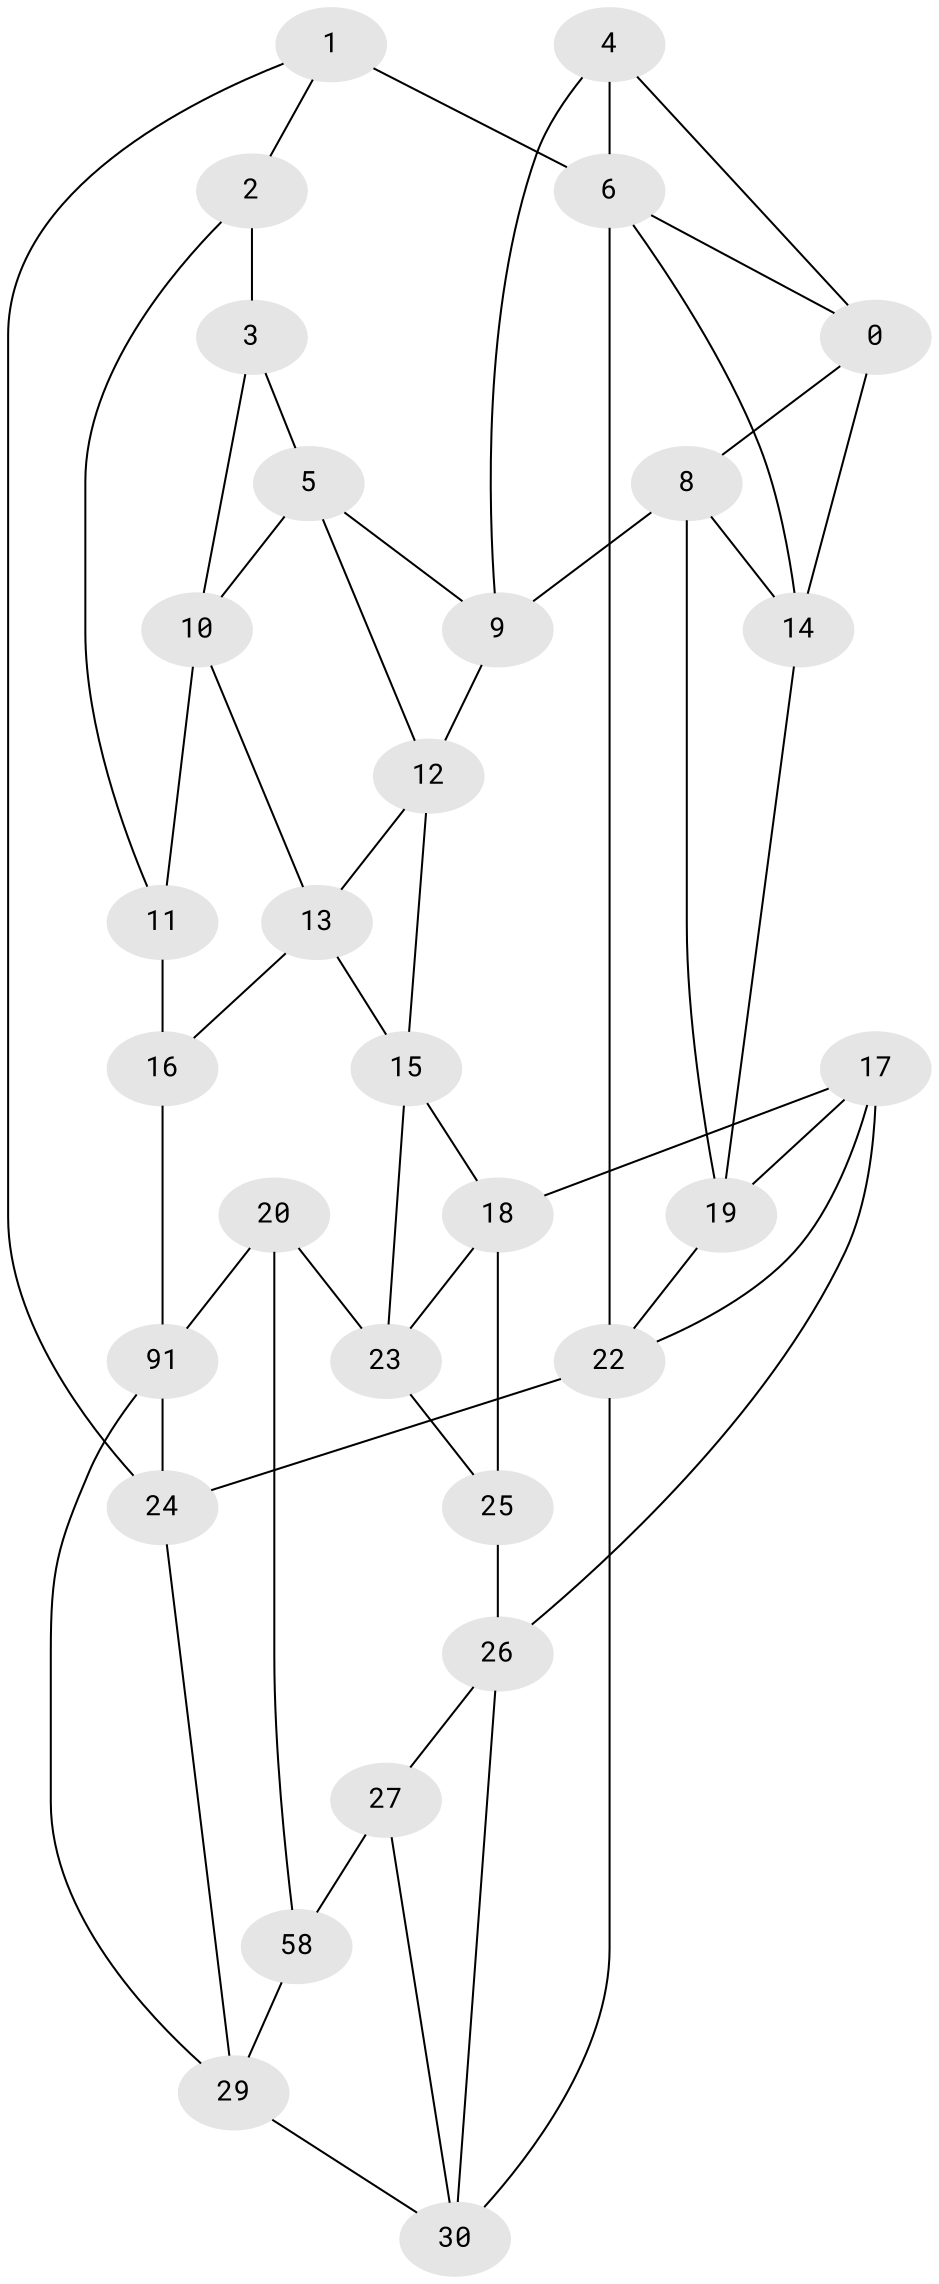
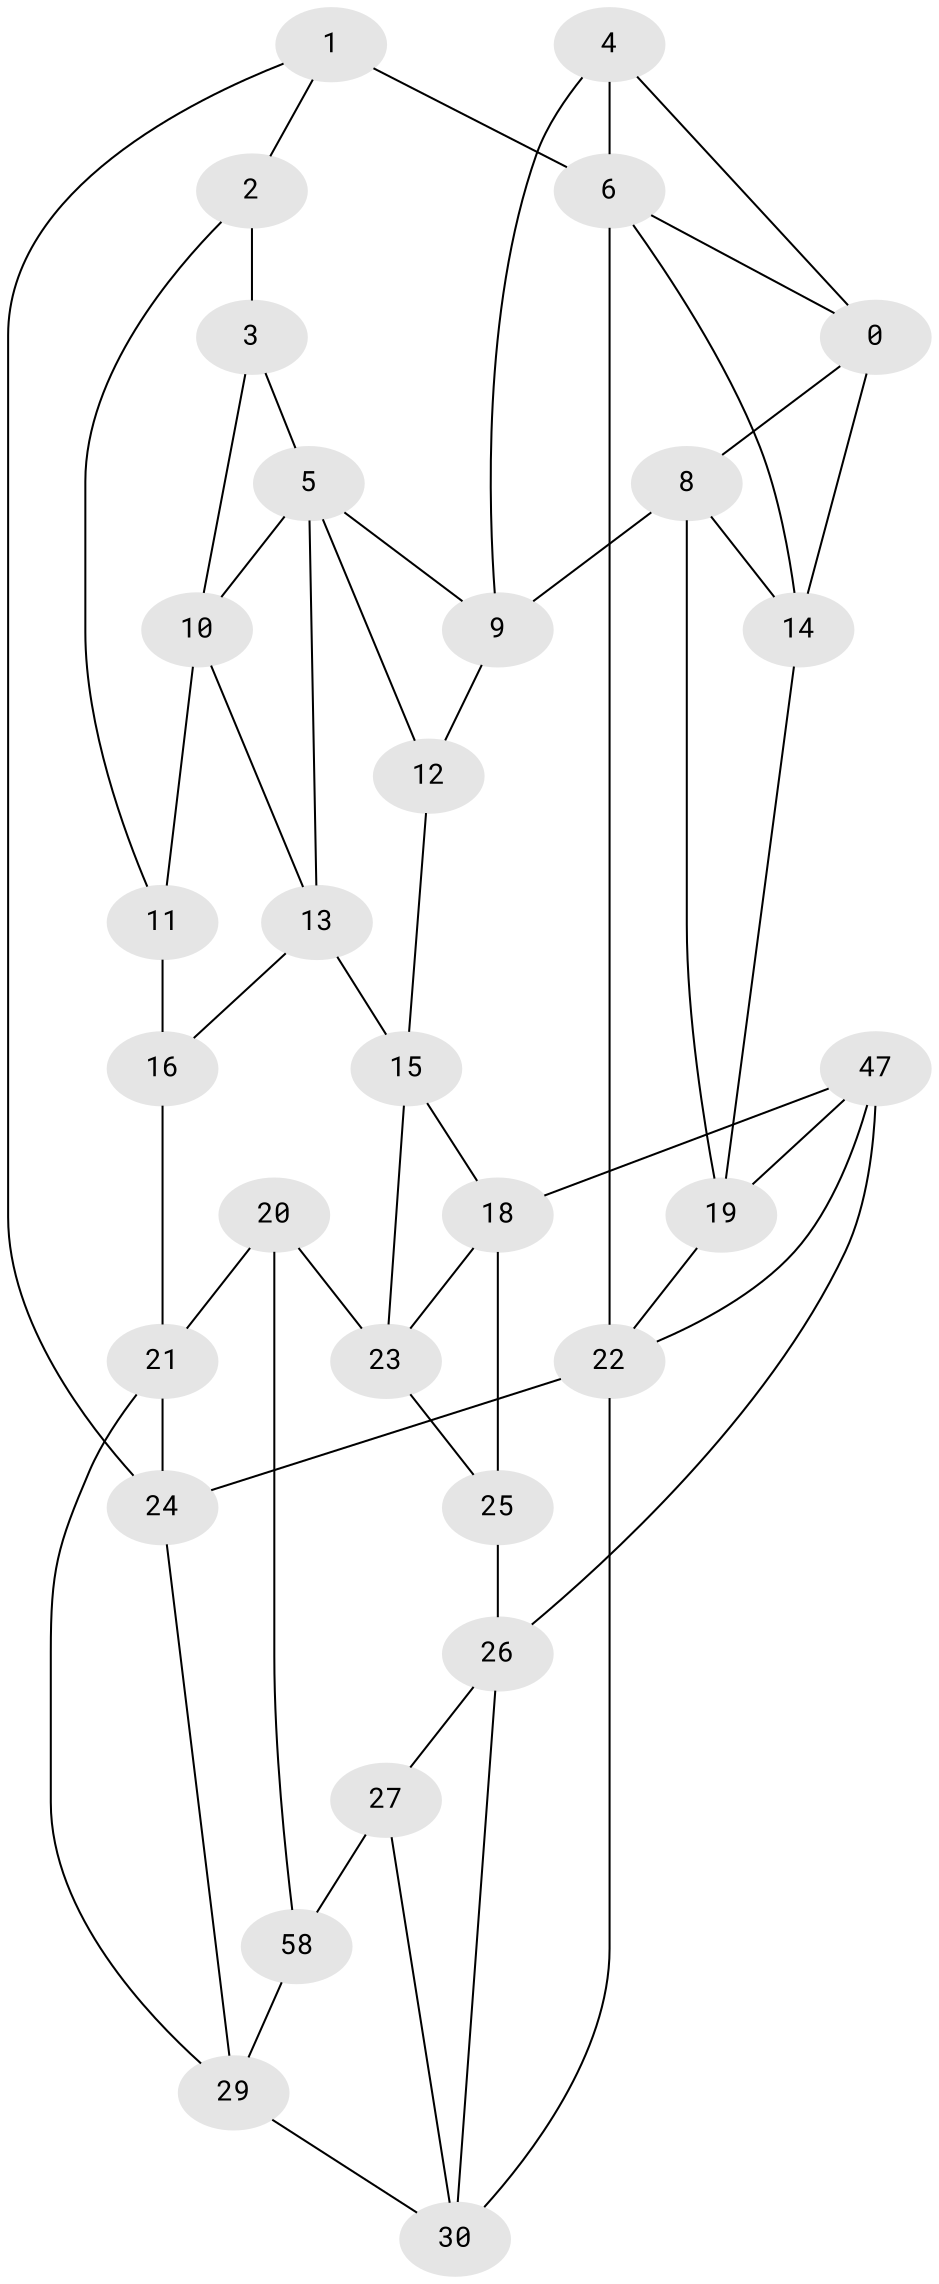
(373, 849) -> (313, 703)
(876, 1069) -> (876, 1069)
(163, 1361) -> (163, 1361)
